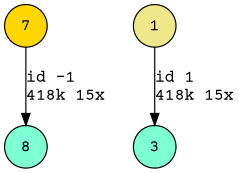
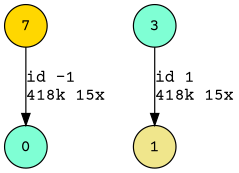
(155, 80) -> (155, 80)
(26, 147) -> (26, 147)
